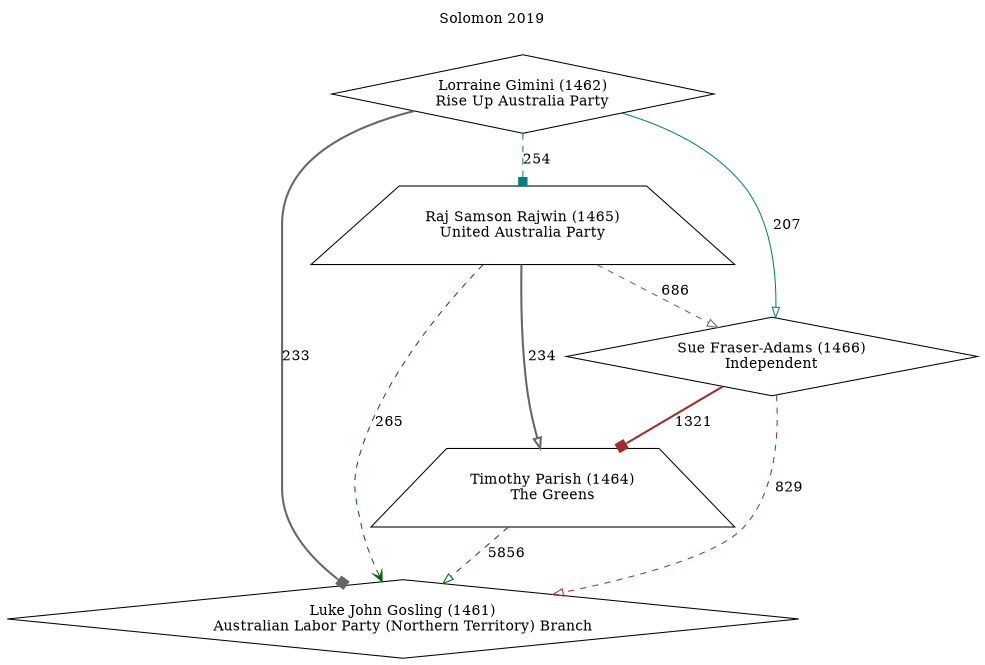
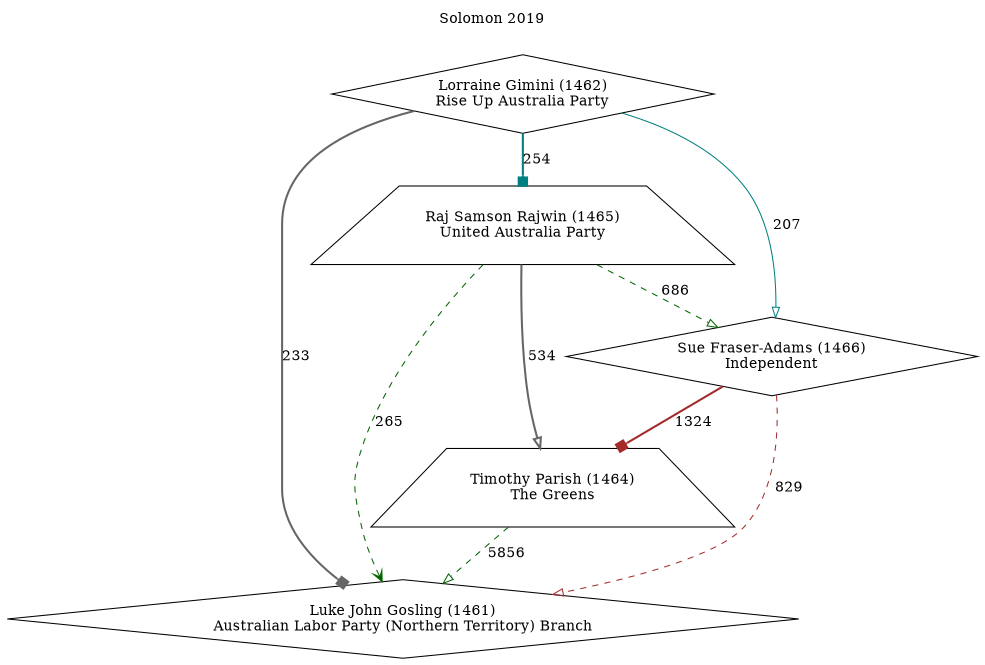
(523, 154) -> (523, 154)
(653, 294) -> (653, 294)
(542, 357) -> (542, 357)
(694, 422) -> (694, 422)
